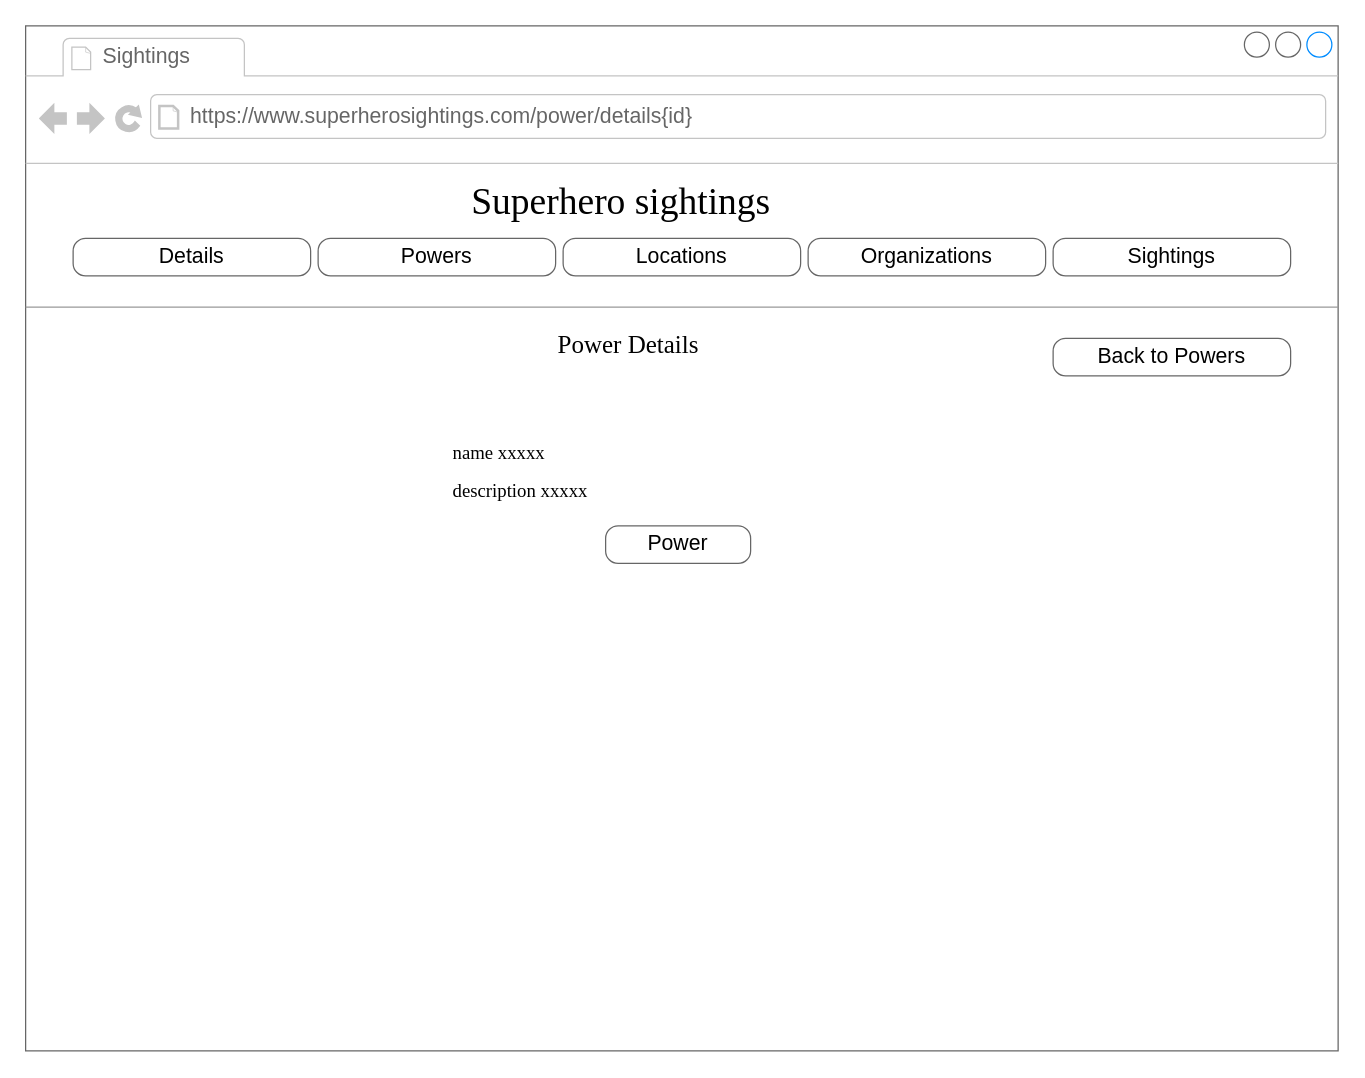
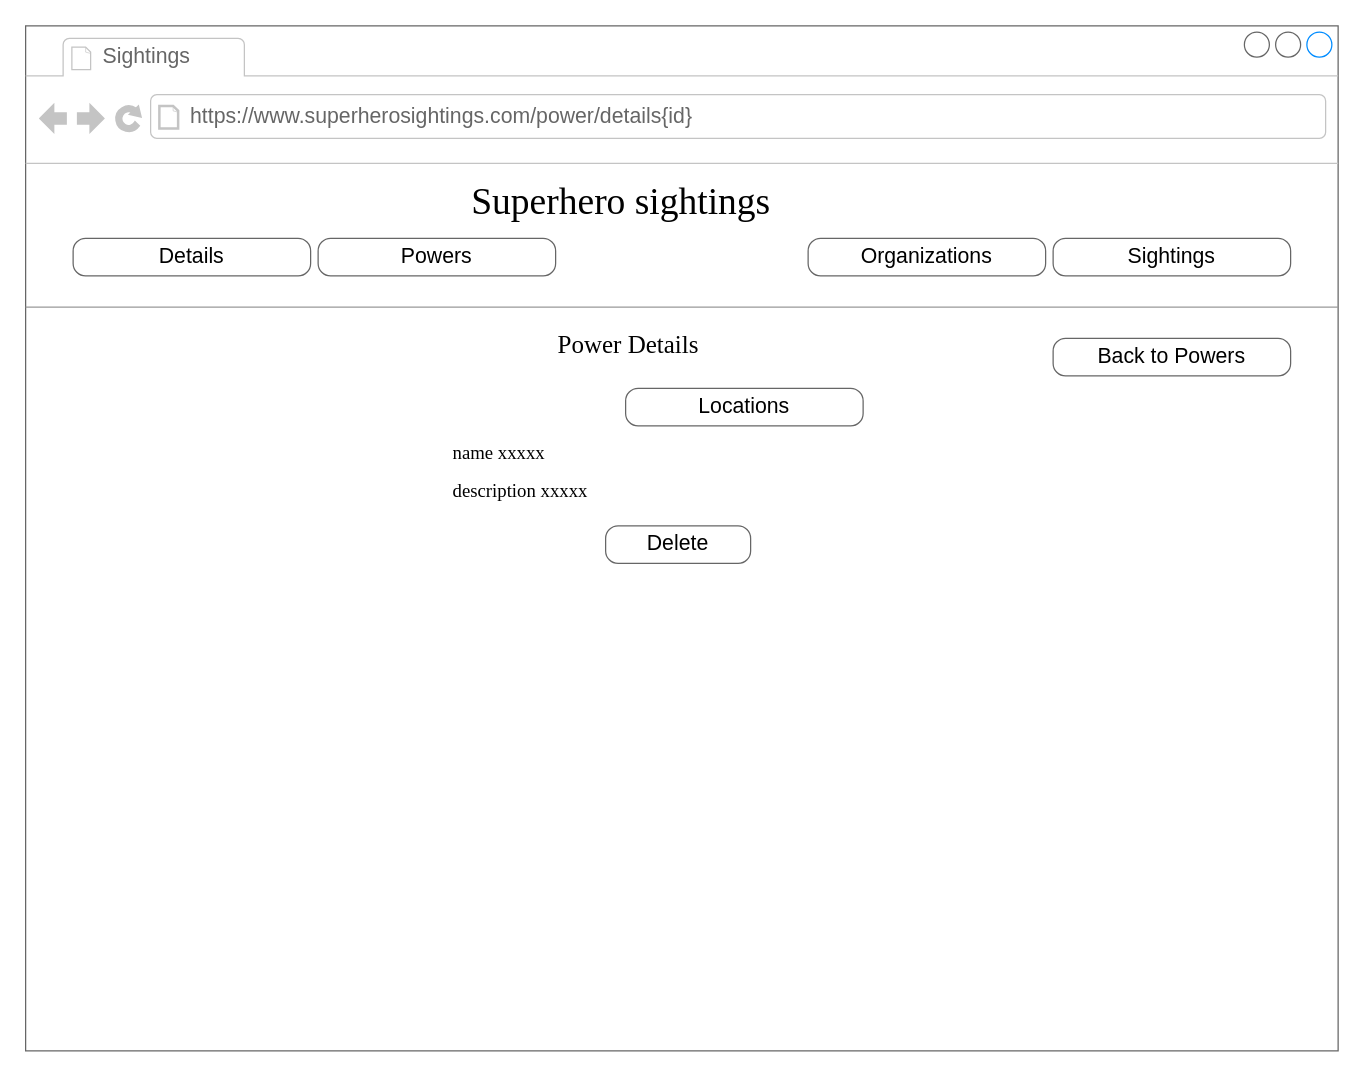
(682, 257) -> (744, 407)
(678, 544) -> (678, 544)
